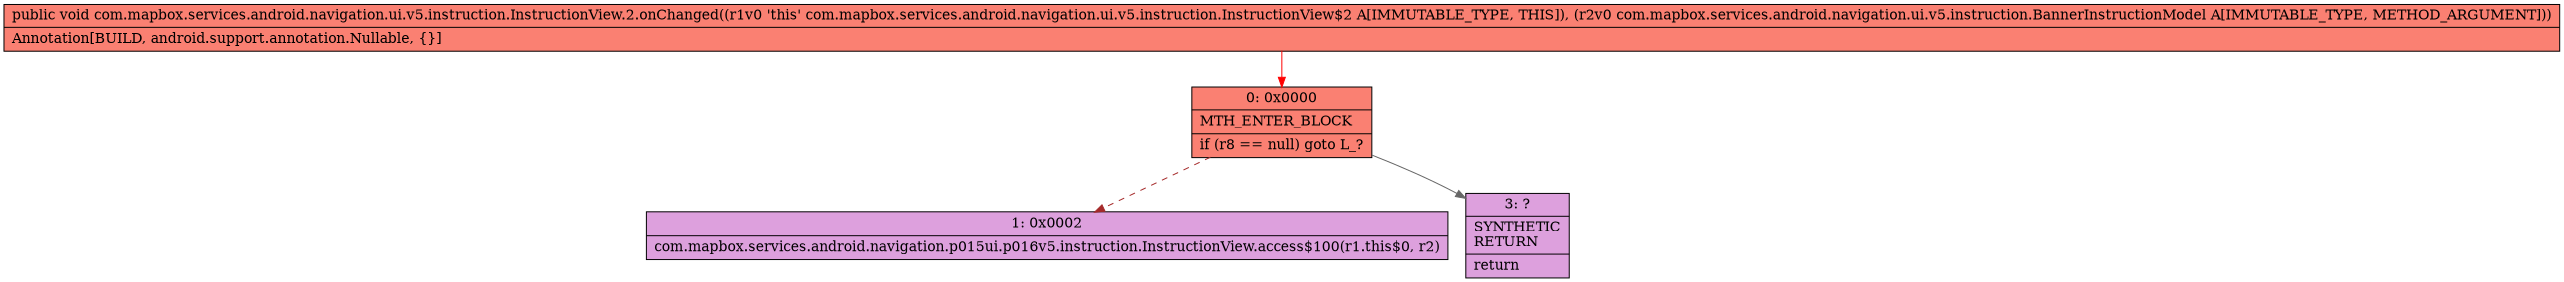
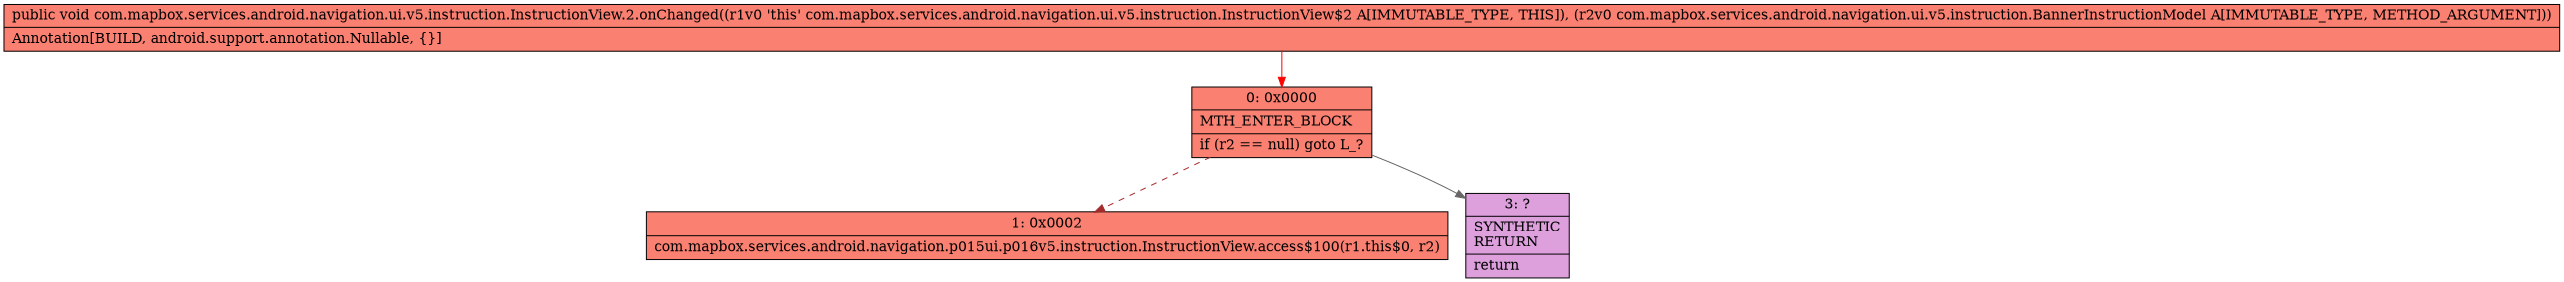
(1282, 145) -> (1282, 145)
(1047, 236) -> (1047, 236)
